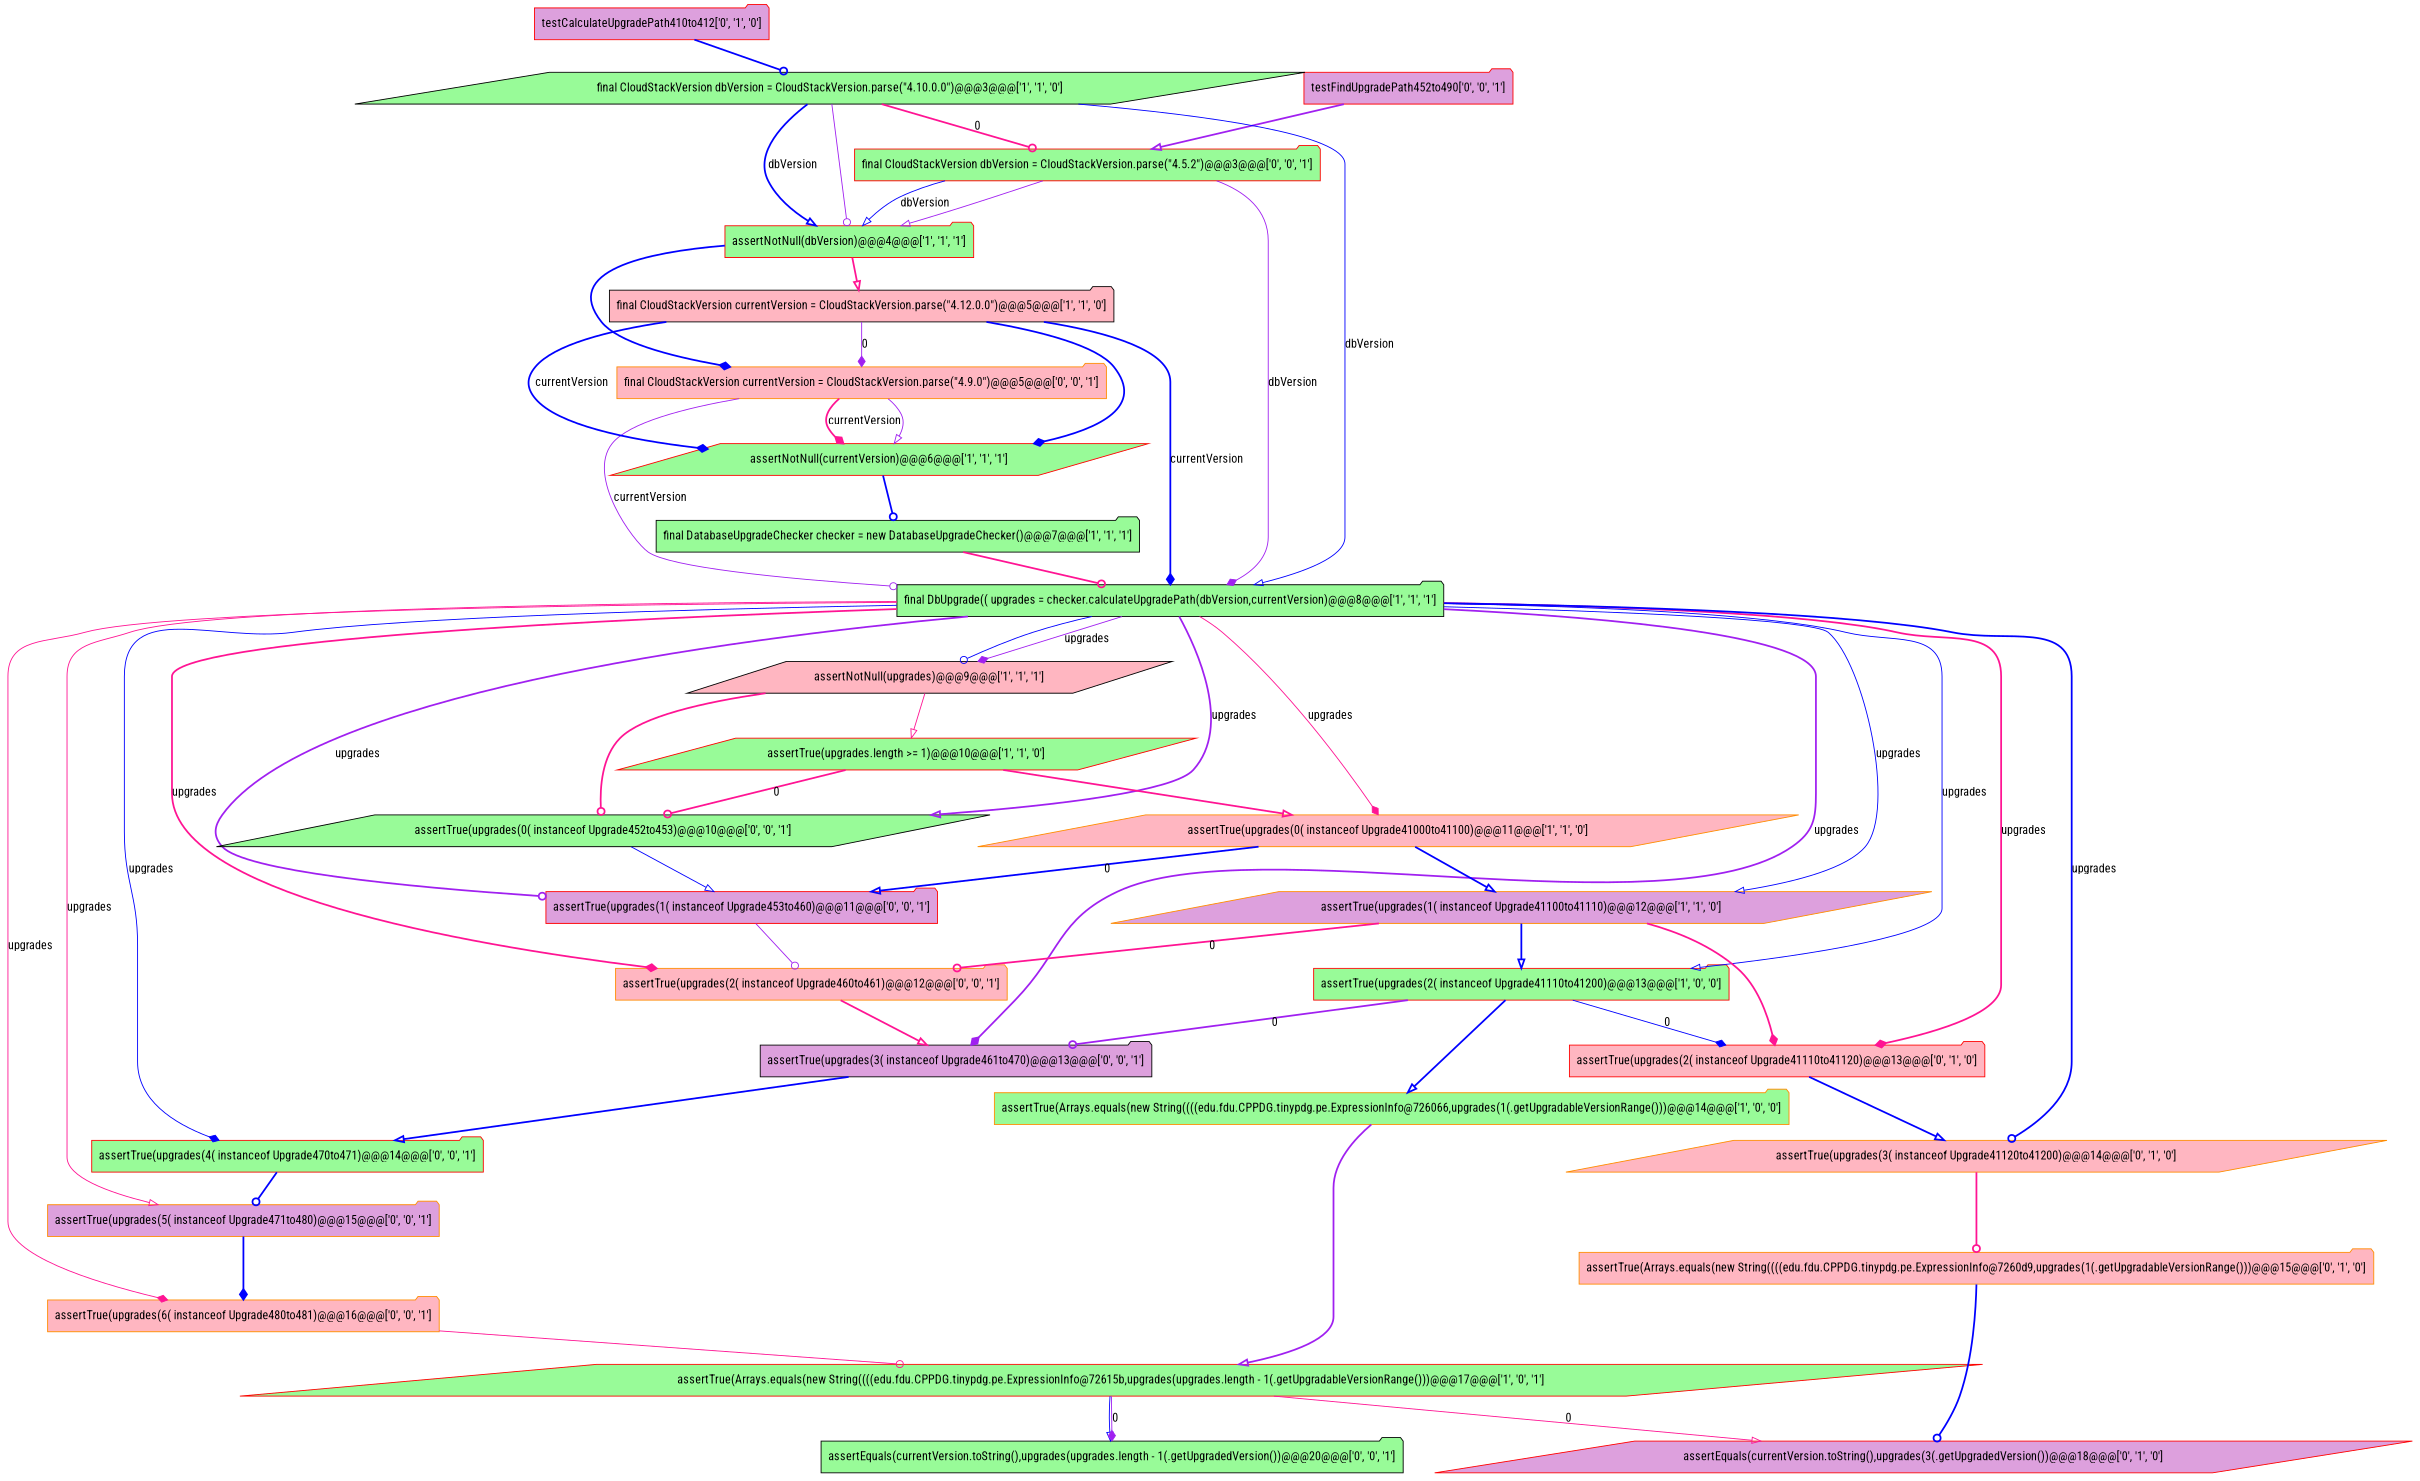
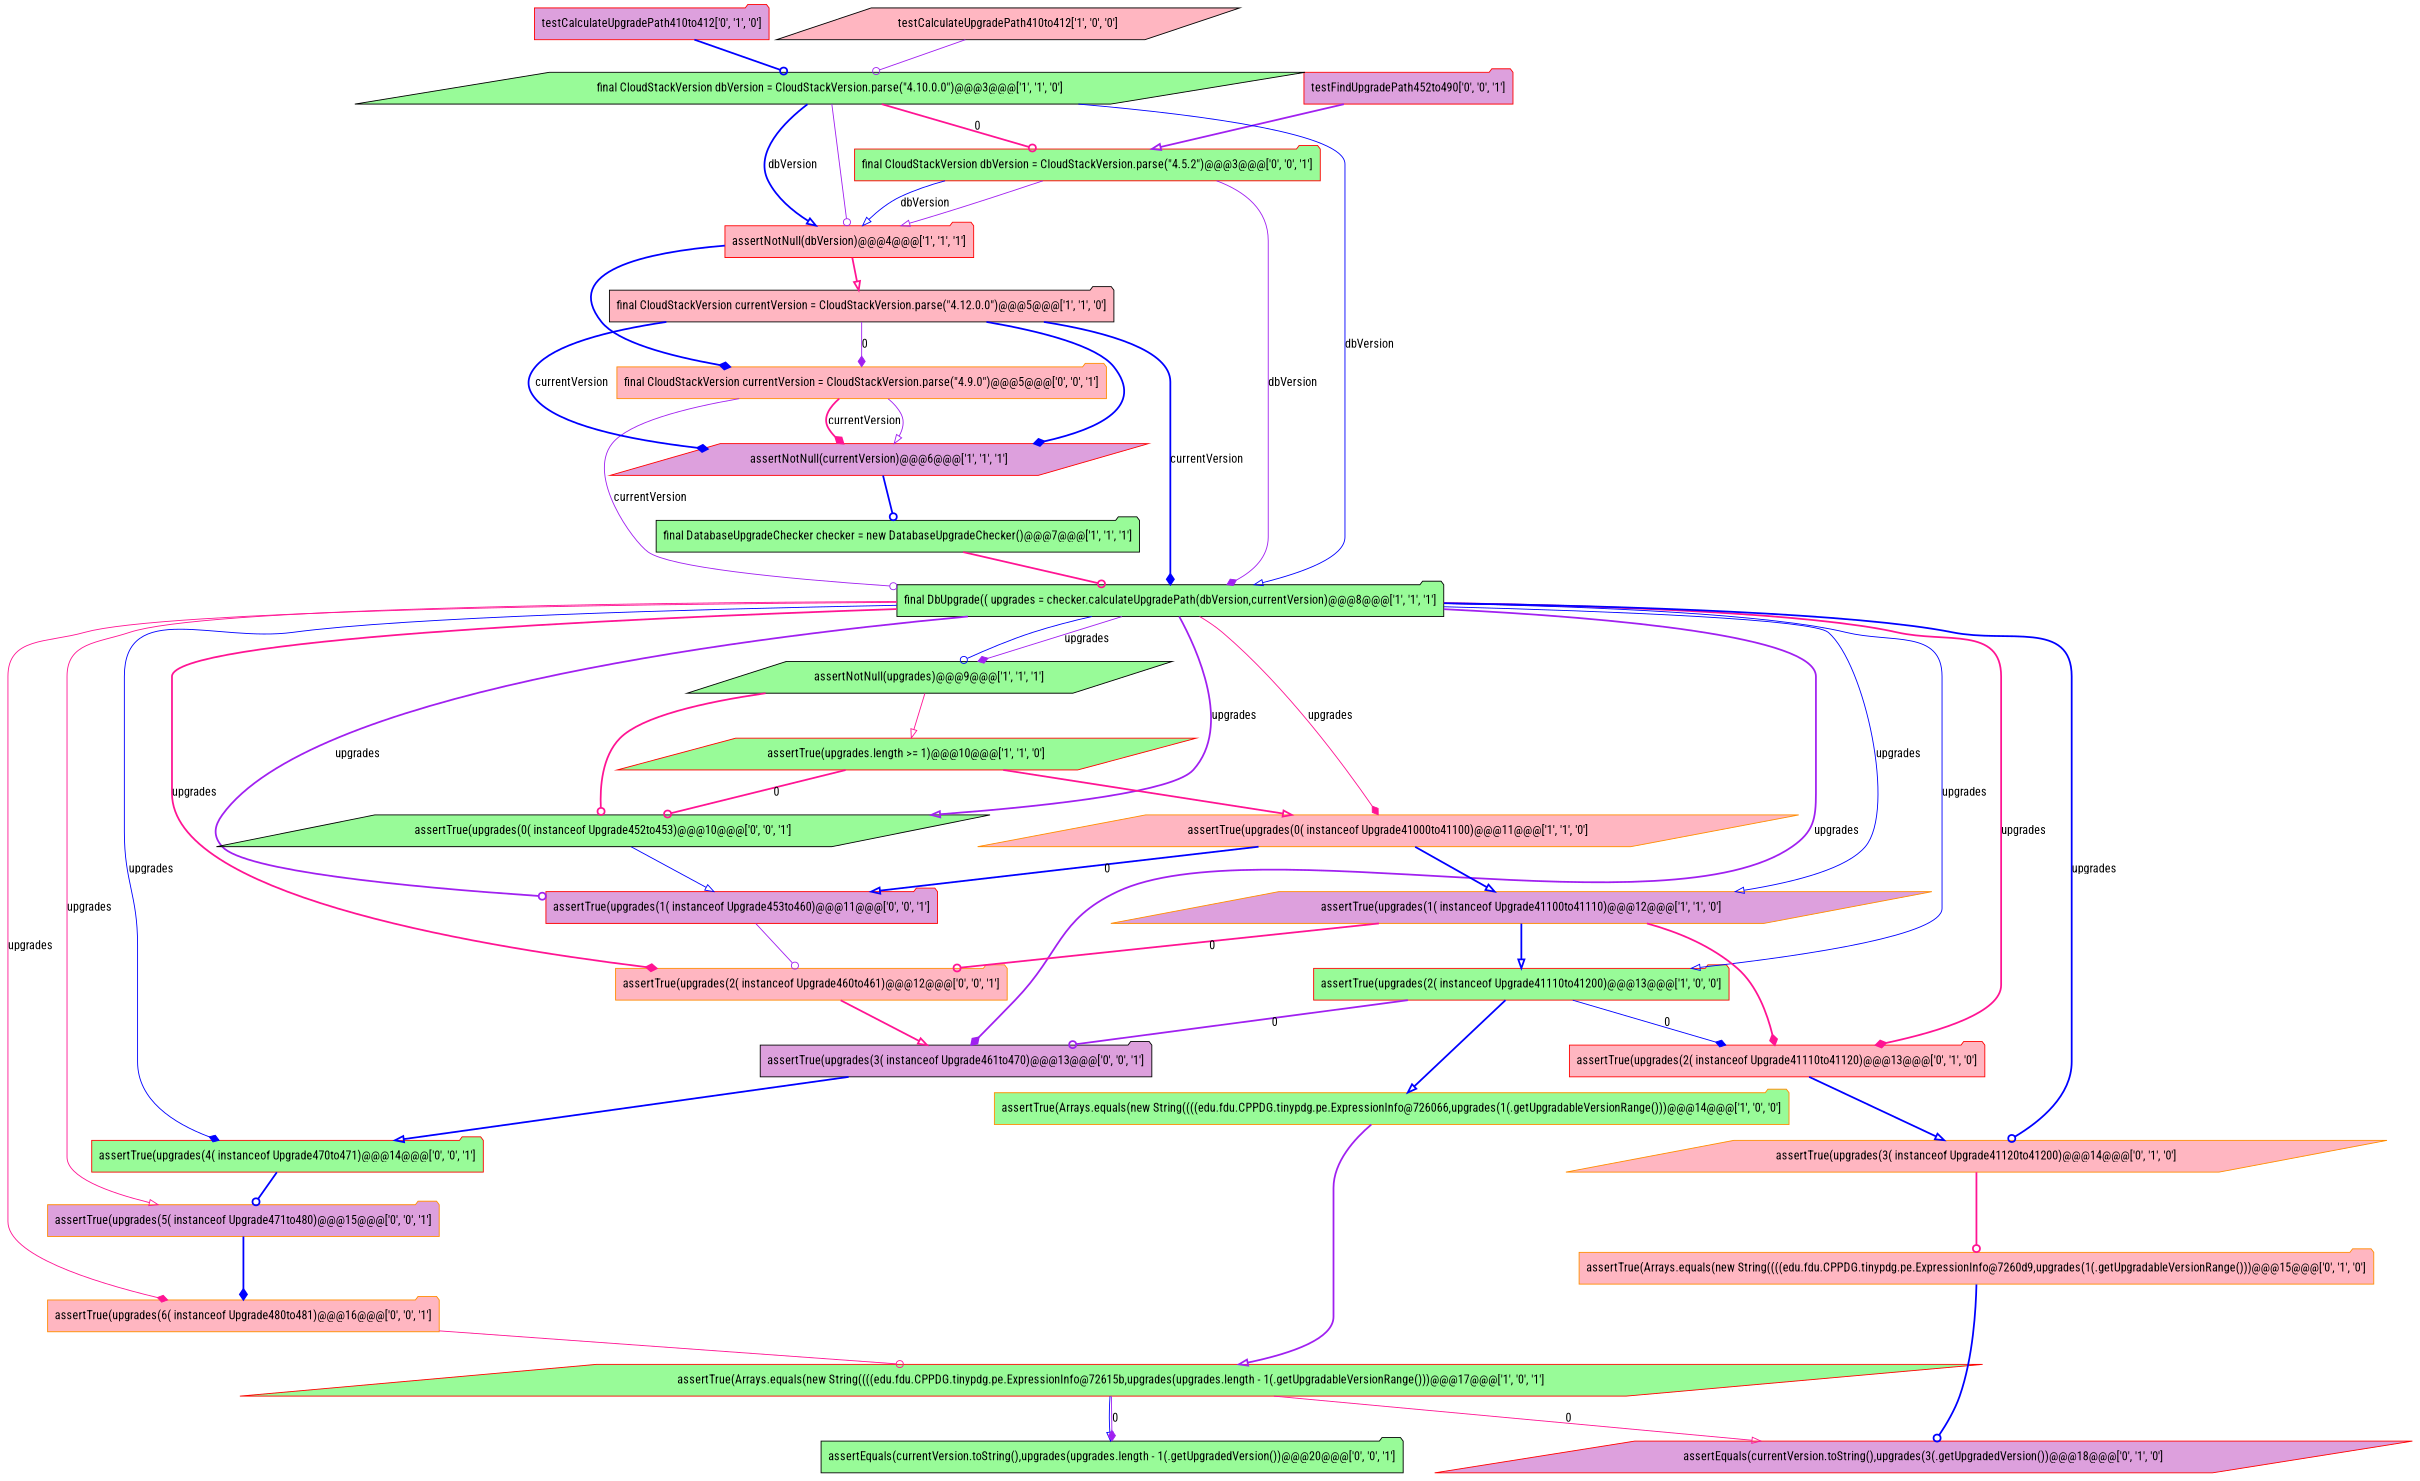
none -> (1008, 24)
(849, 242) -> (849, 242)
(879, 459) -> (879, 459)
(930, 677) -> (930, 677)
